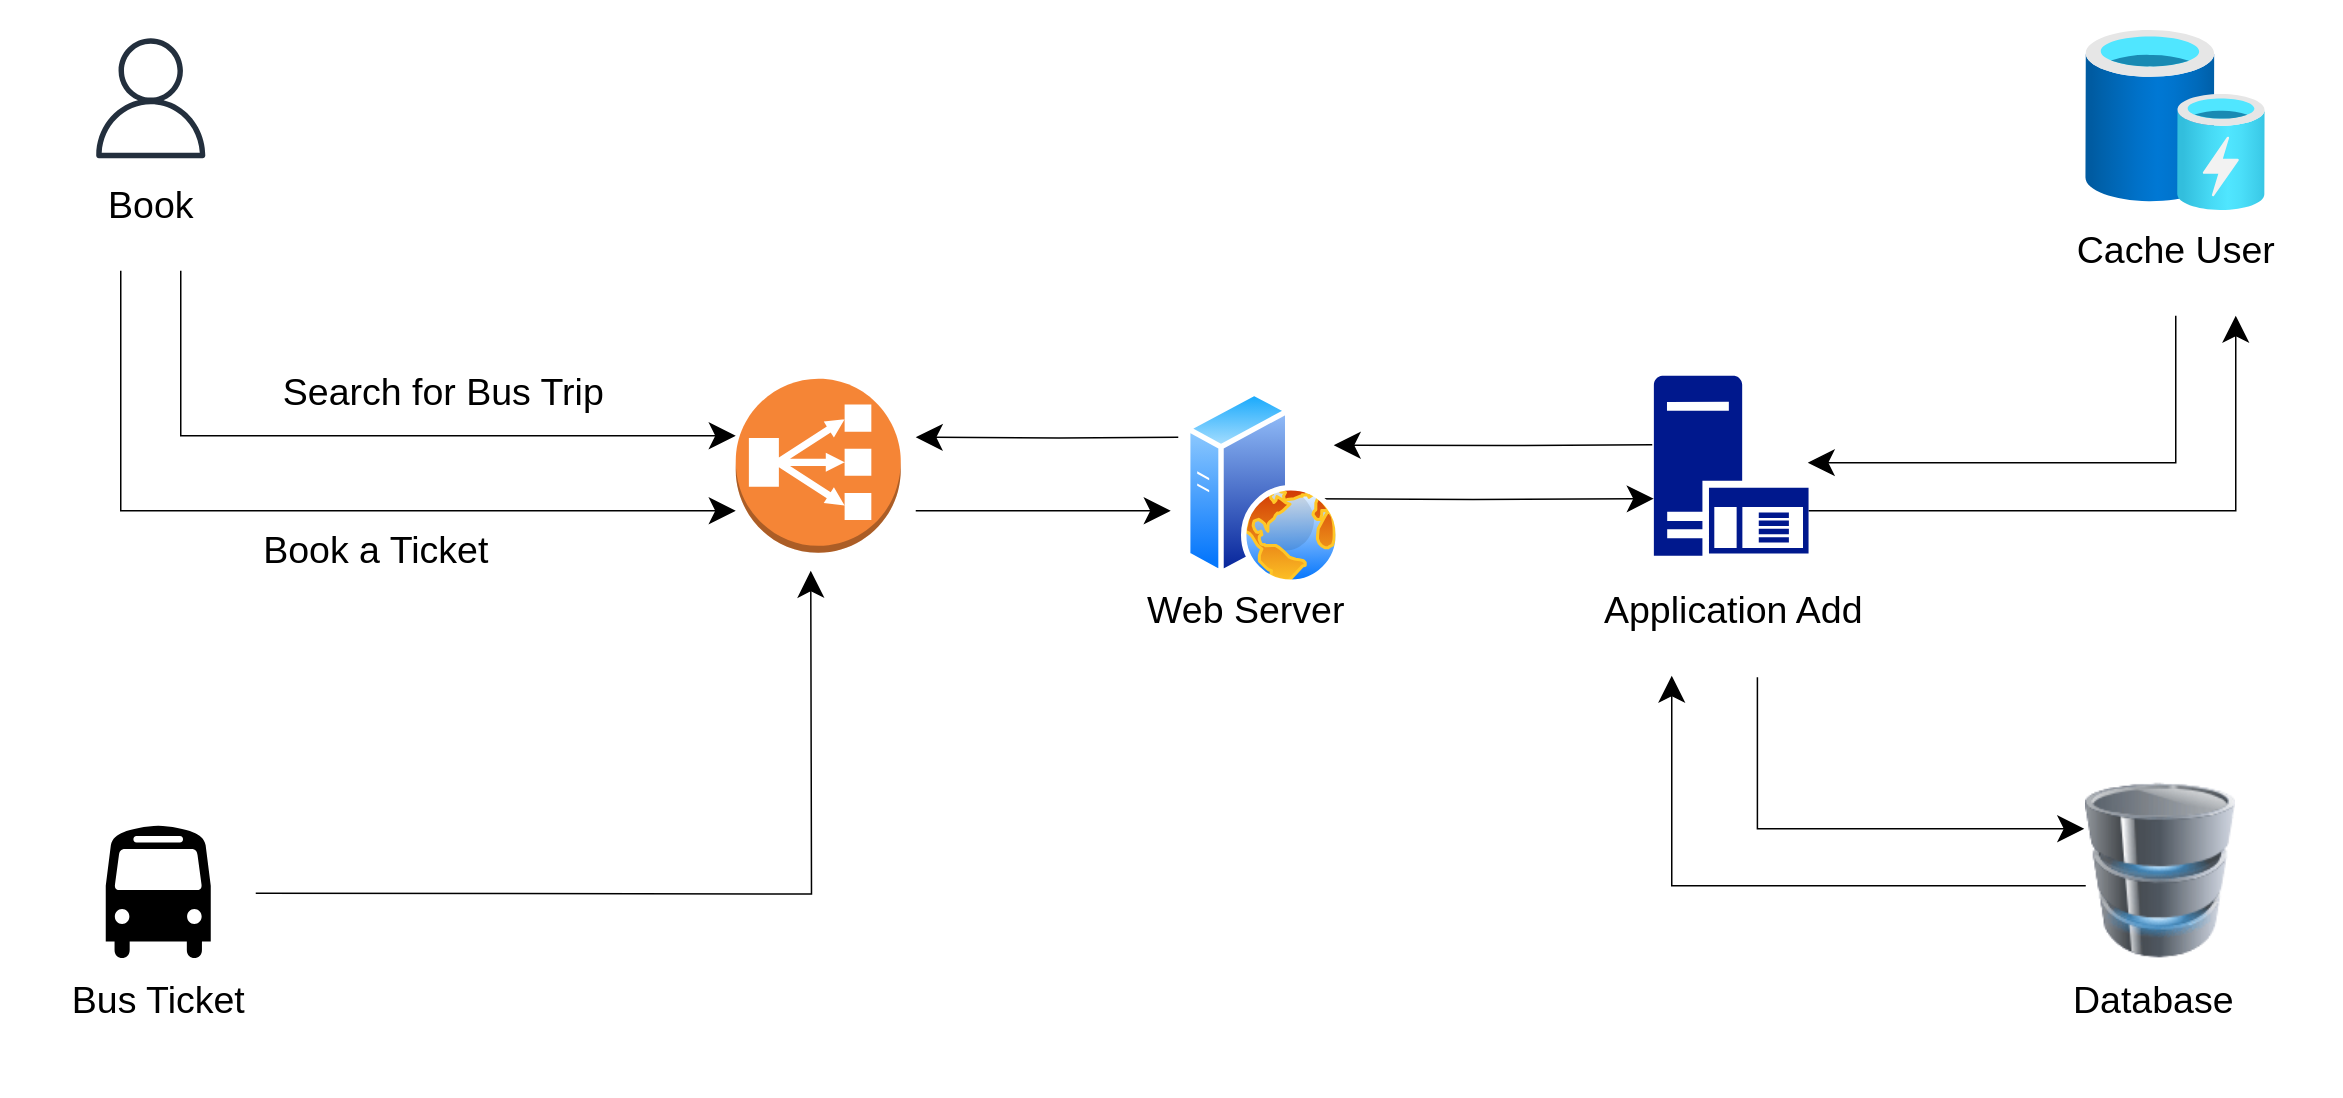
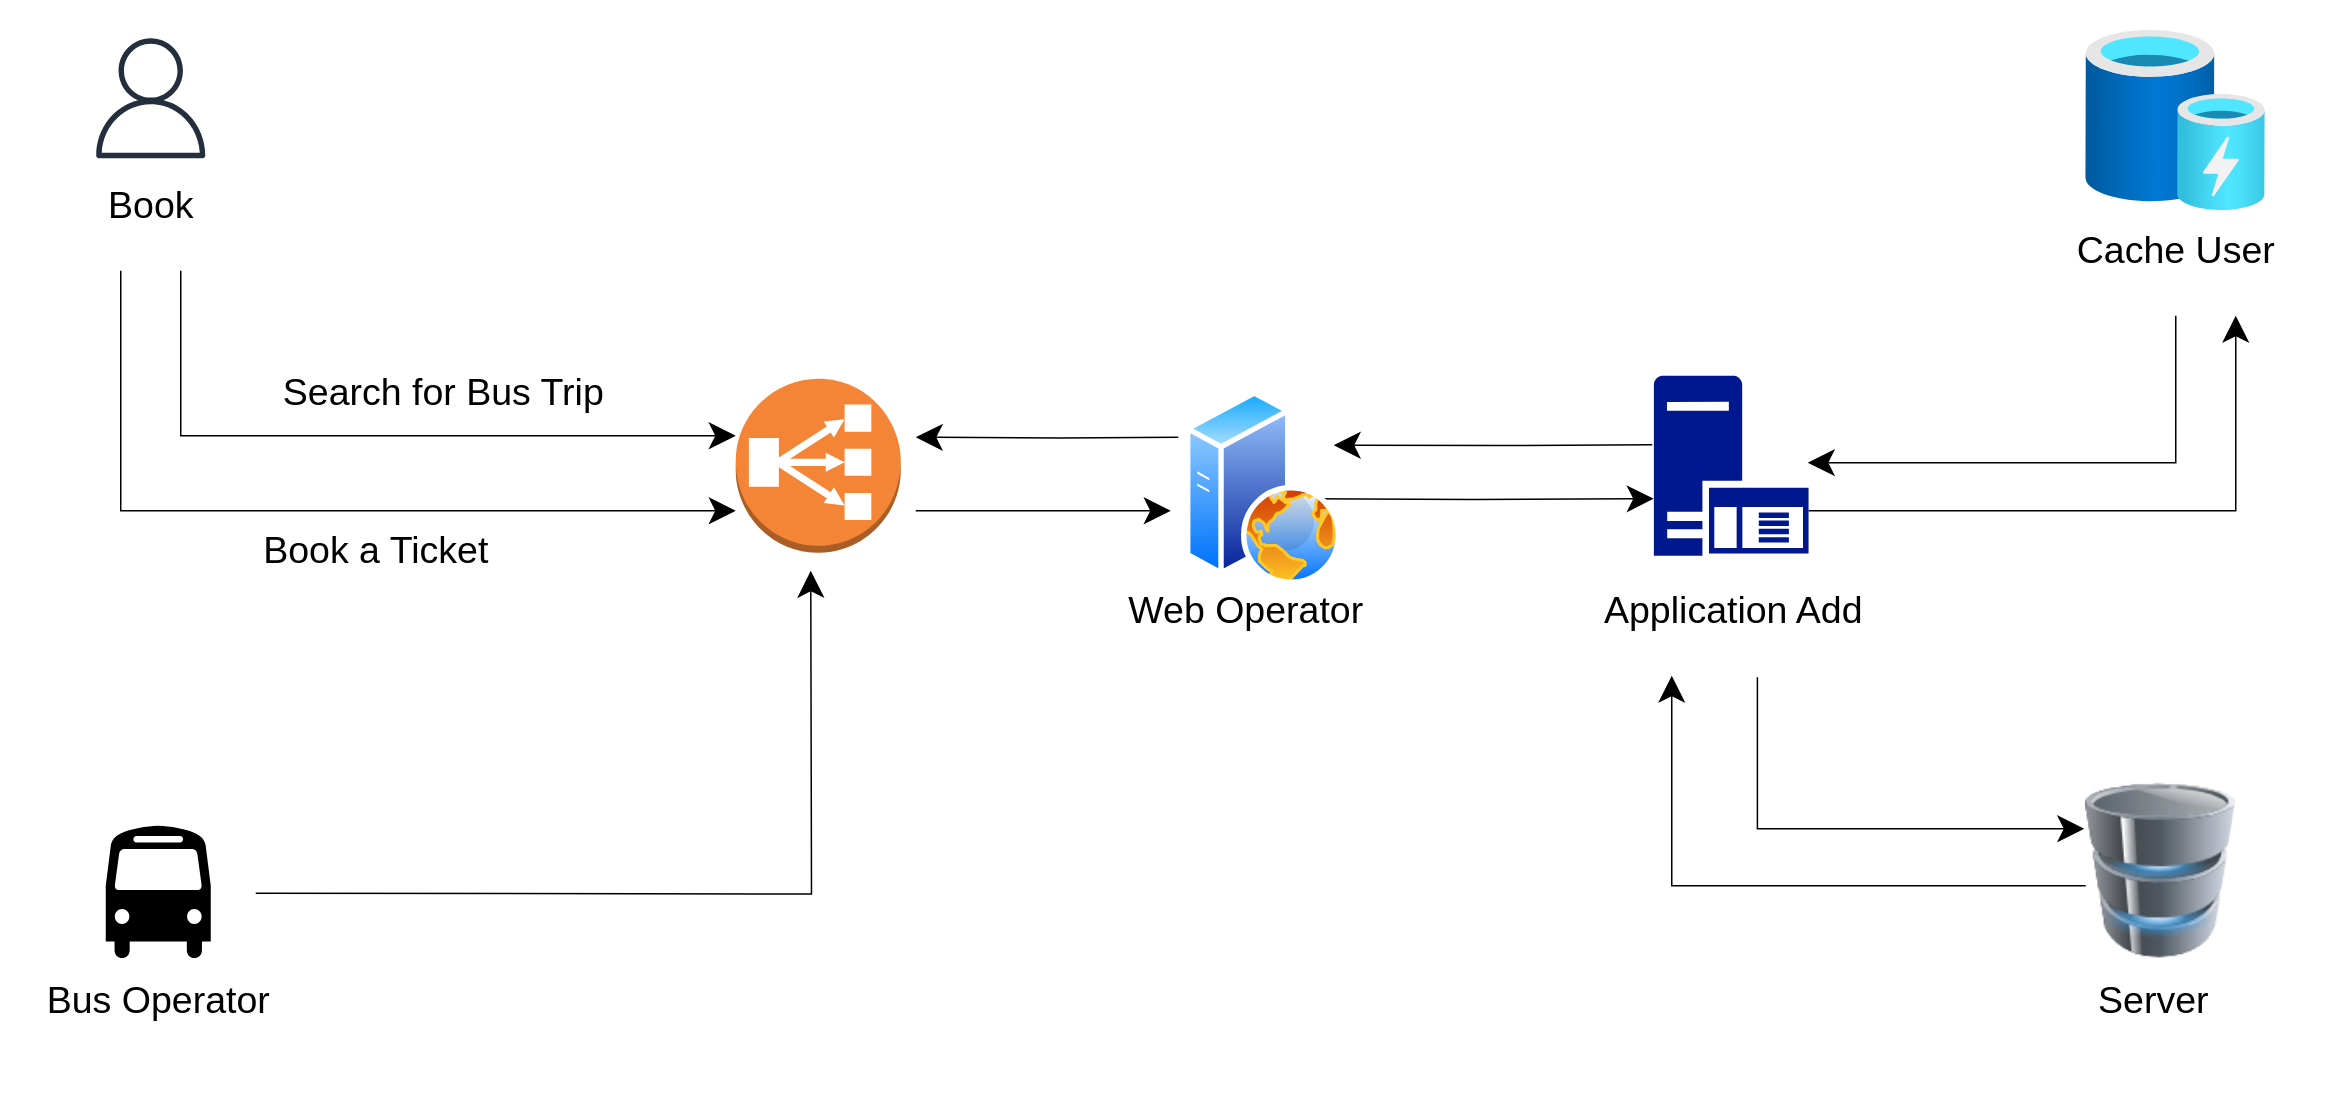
(1247, 608) -> (1247, 608)
(159, 998) -> (159, 998)
(2154, 998) -> (2154, 998)
